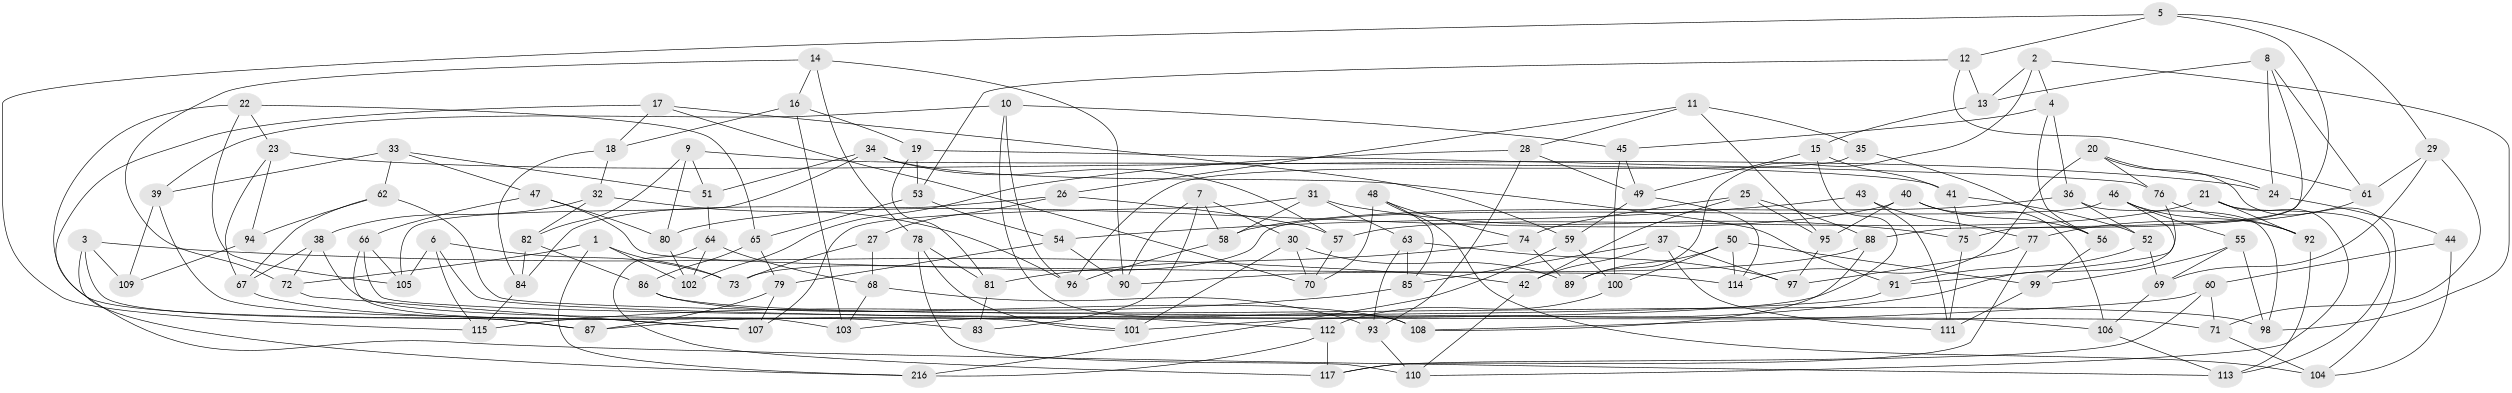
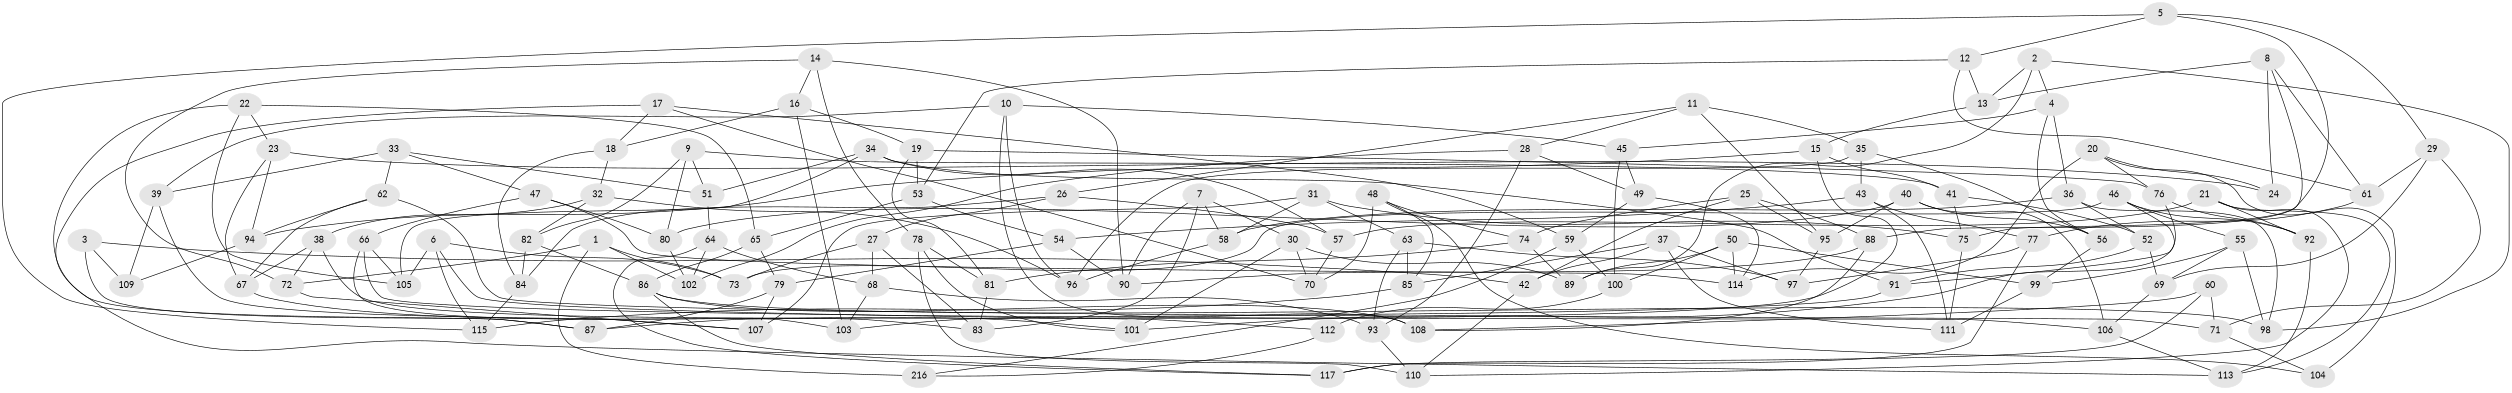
none -> (1861, 172)
(1724, 173) -> (954, 179)
(2451, 240) -> none
none -> (929, 289)
(1328, 354) -> (975, 363)
(467, 358) -> none
